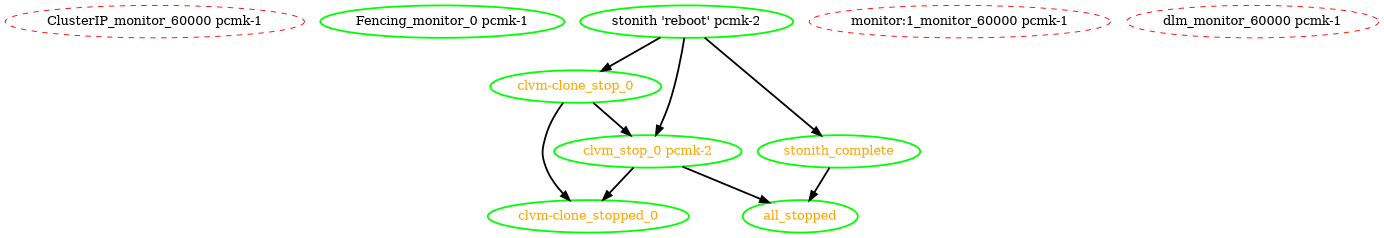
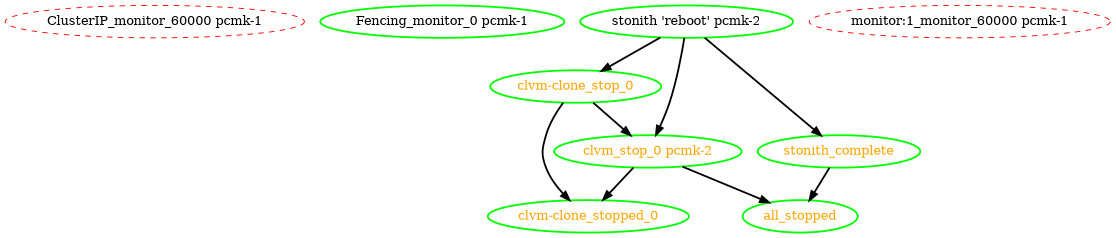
(1253, 22) -> none
